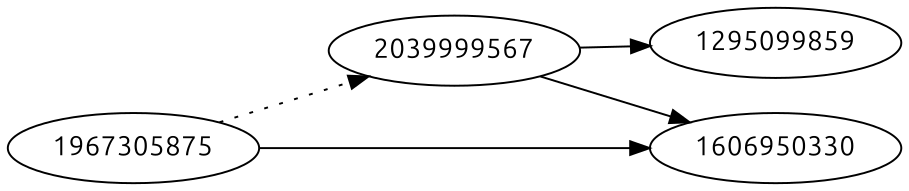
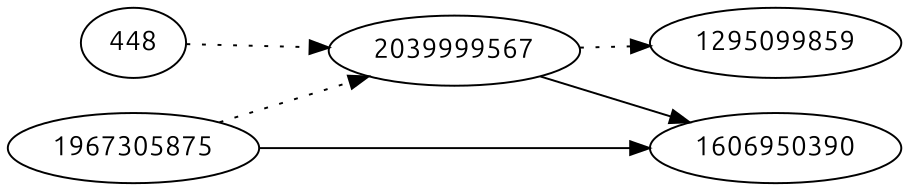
none -> (133, 43)
(605, 47) -> (605, 47)
(776, 148) -> (776, 148)
